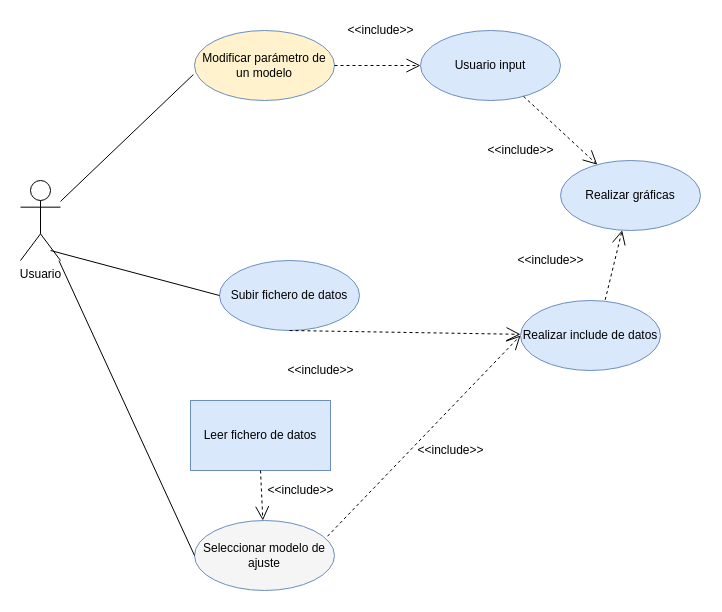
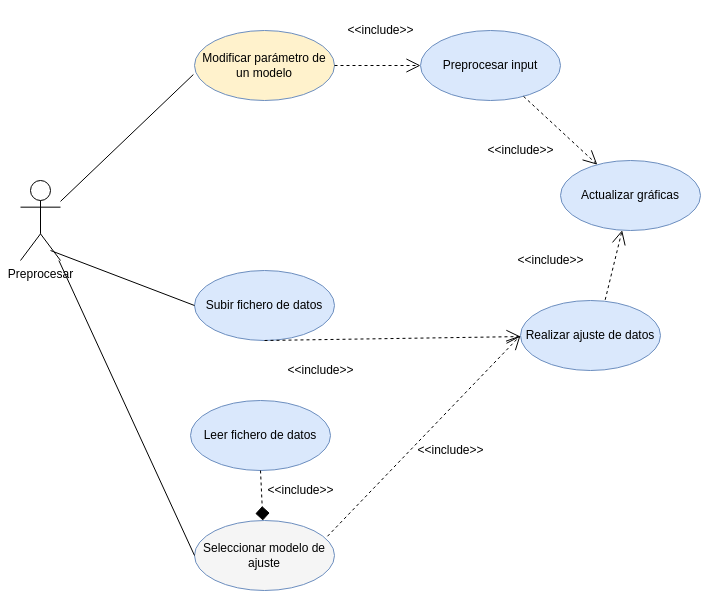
(491, 66) -> (491, 66)
(631, 196) -> (631, 196)
(41, 275) -> (41, 275)
(290, 296) -> (265, 306)
(591, 336) -> (591, 336)
(261, 436) -> (261, 436)
(262, 511) -> (262, 506)
